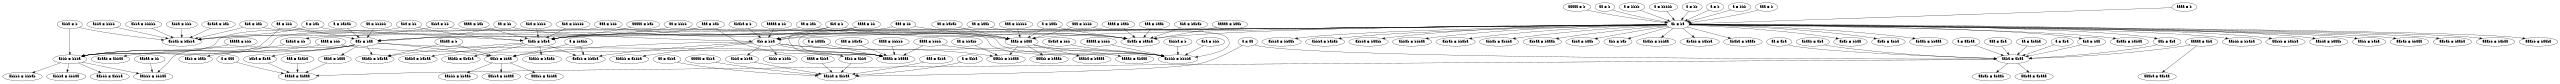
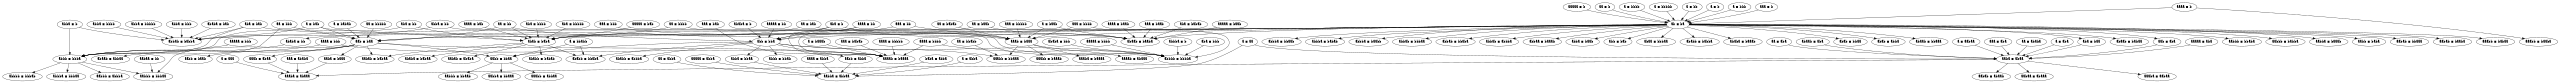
(2106, 28) -> (2360, 20)
none -> (337, 33)
(628, 34) -> (520, 32)
(275, 39) -> (203, 46)
(449, 42) -> none
(1656, 42) -> (1656, 42)
(2180, 58) -> (2083, 68)
(260, 59) -> (260, 59)
(936, 59) -> (936, 59)
